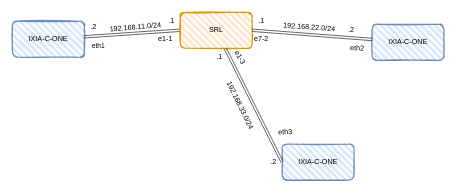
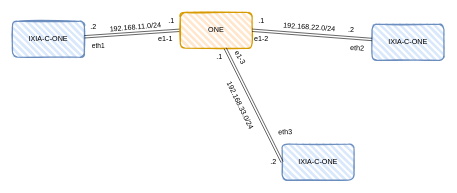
(216, 30) -> (216, 30)
(262, 39) -> (262, 39)
